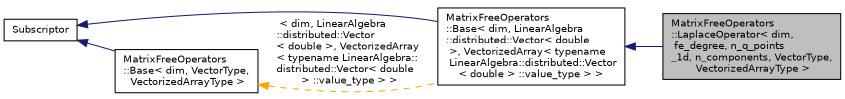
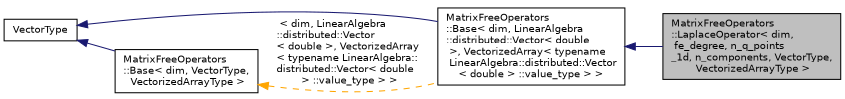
(41, 30) -> (41, 30)
